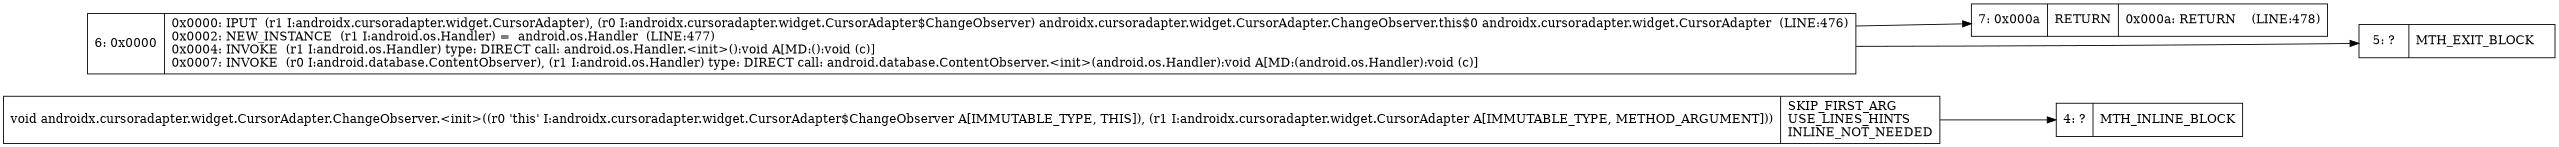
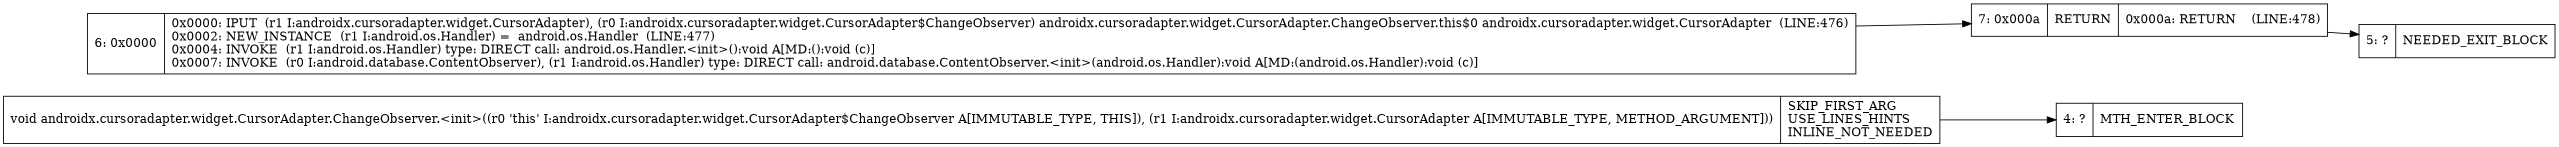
(2475, 41) -> (2475, 41)
(2103, 45) -> (2339, 33)
(2168, 119) -> (2167, 119)
